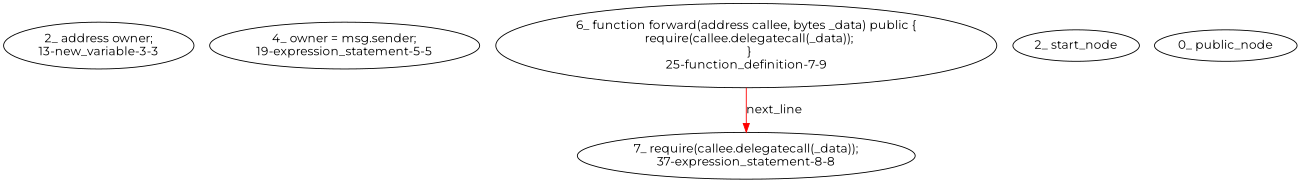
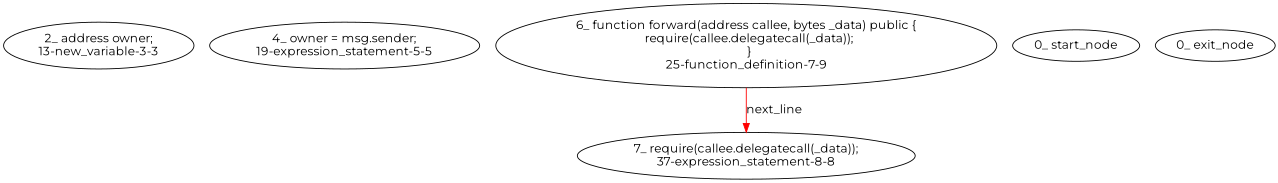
(1076, 46) -> (1076, 46)
(1226, 46) -> (1215, 46)
